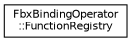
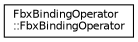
(66, 21) -> (69, 21)
